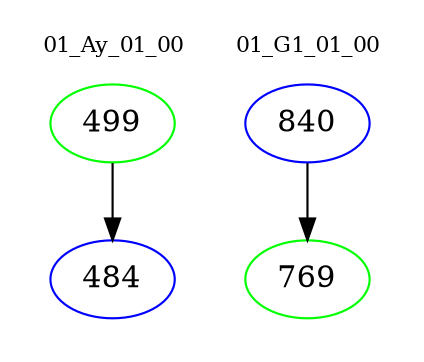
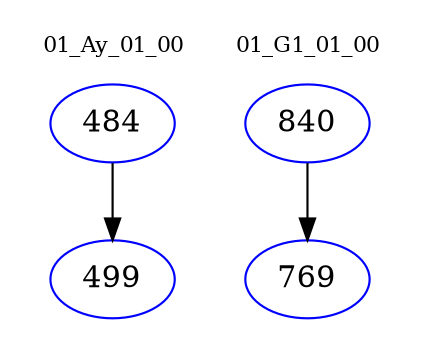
(113, 123) -> (113, 279)
(113, 191) -> (113, 191)
(307, 279) -> (307, 279)
